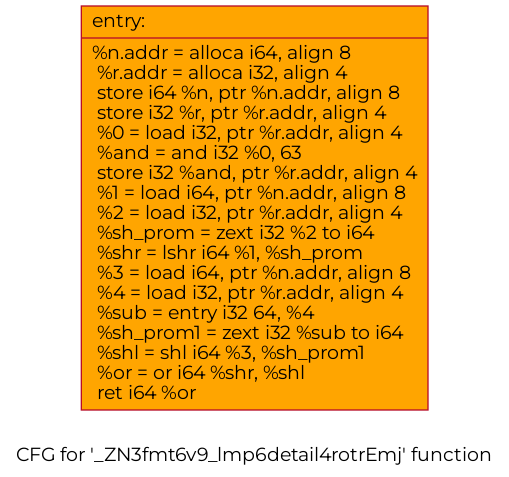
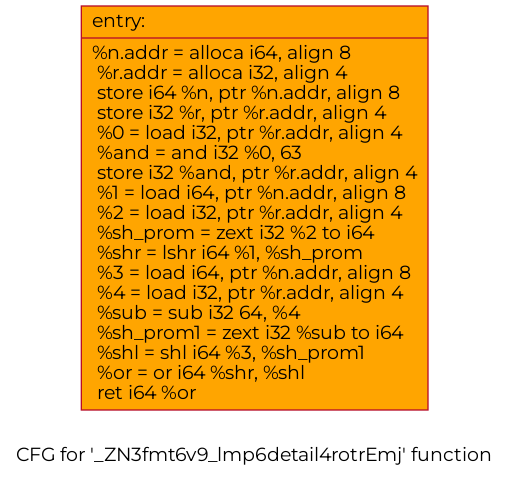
(203, 313) -> (197, 313)
